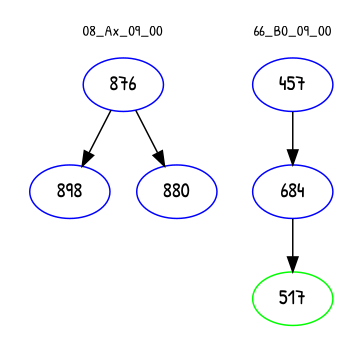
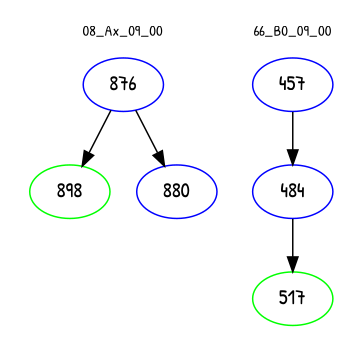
(70, 192) -> (70, 192)
(293, 192) -> (293, 192)
